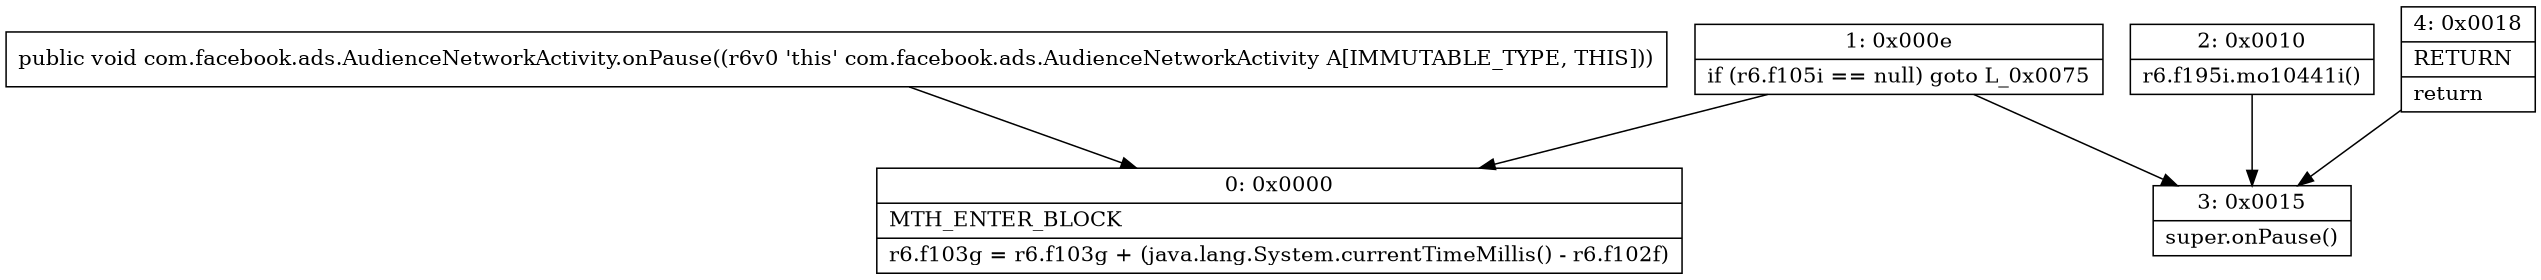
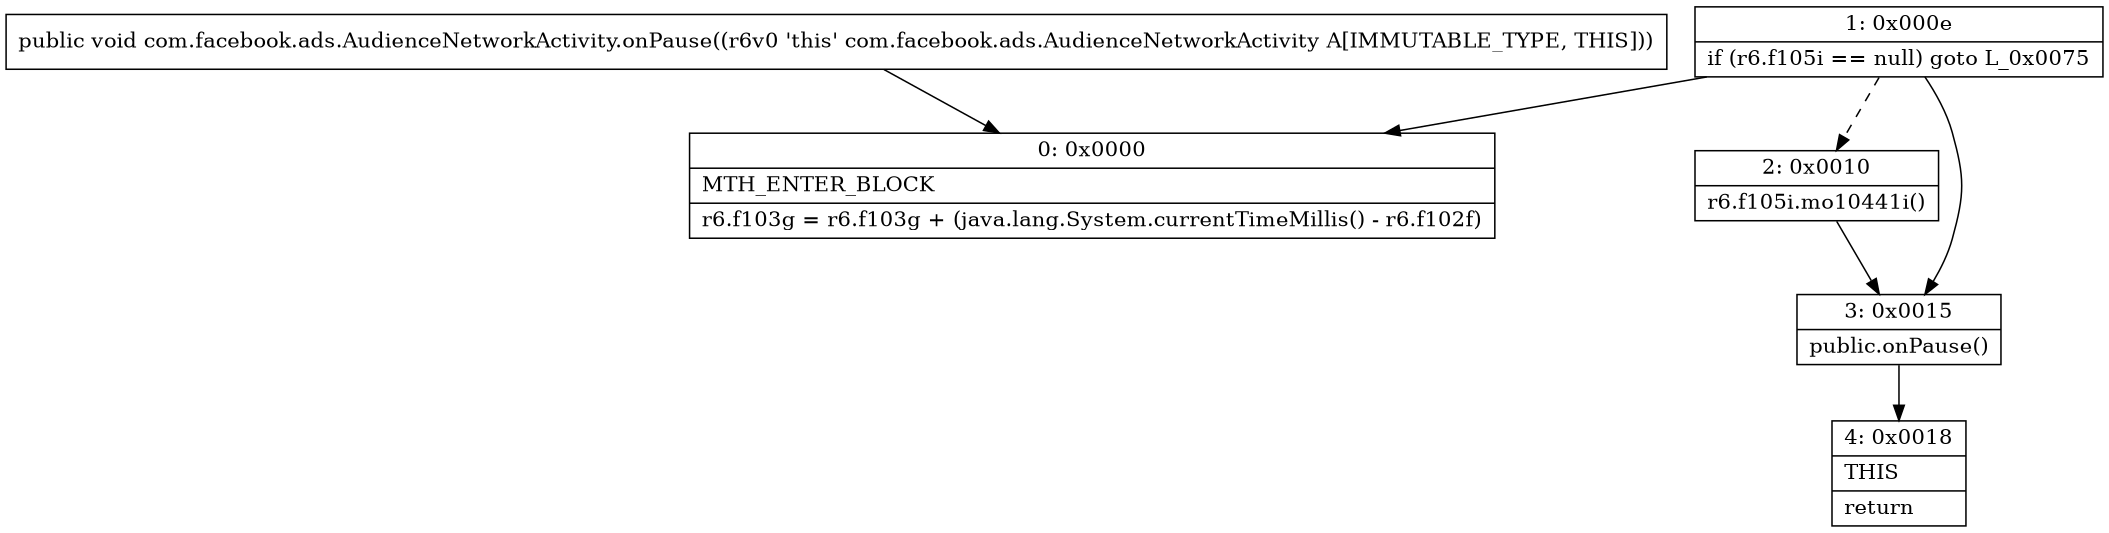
(2463, 59) -> (1872, 473)
(2252, 76) -> (1817, 202)
none -> (1862, 107)
(2356, 143) -> (1899, 385)
(2252, 237) -> (1899, 346)
